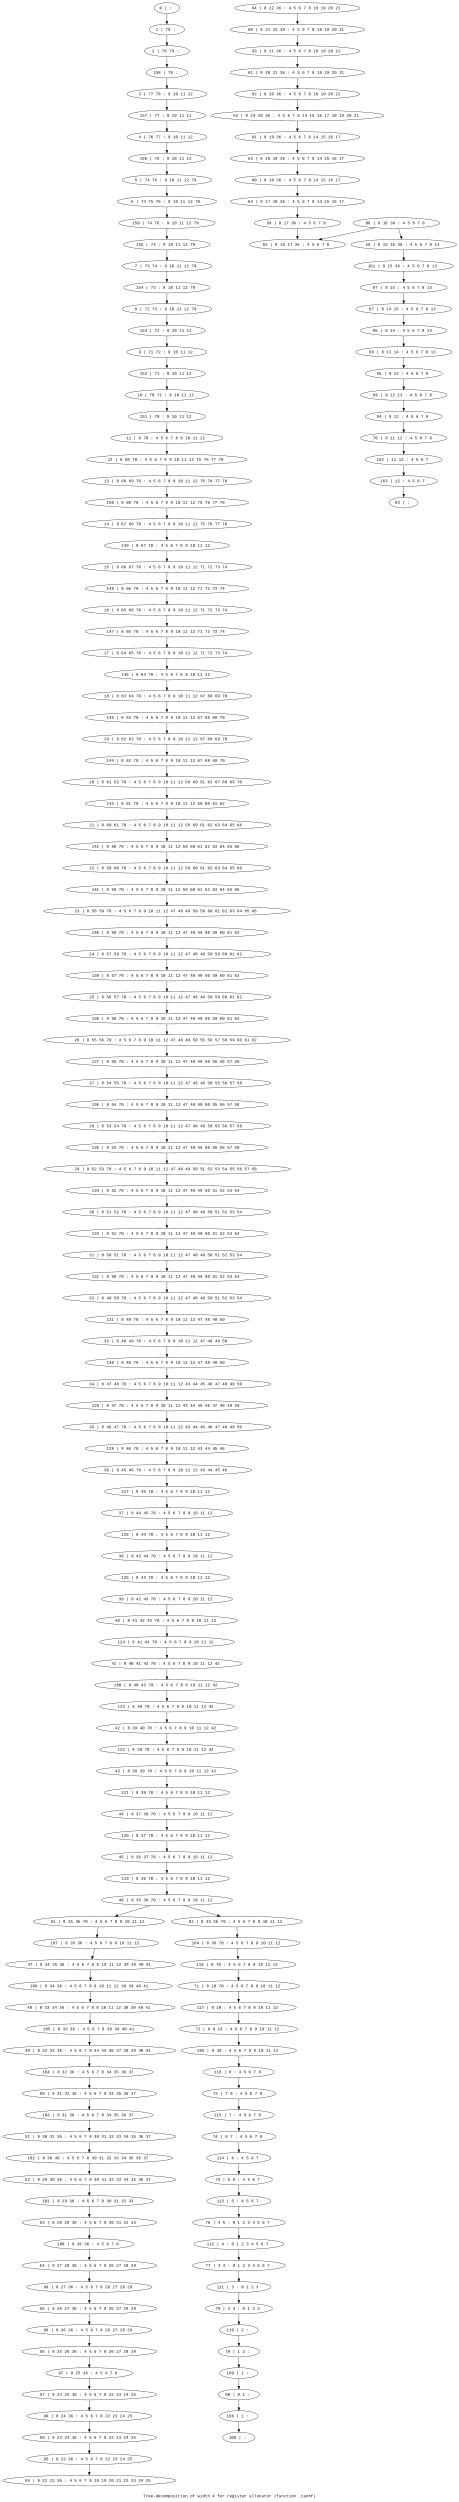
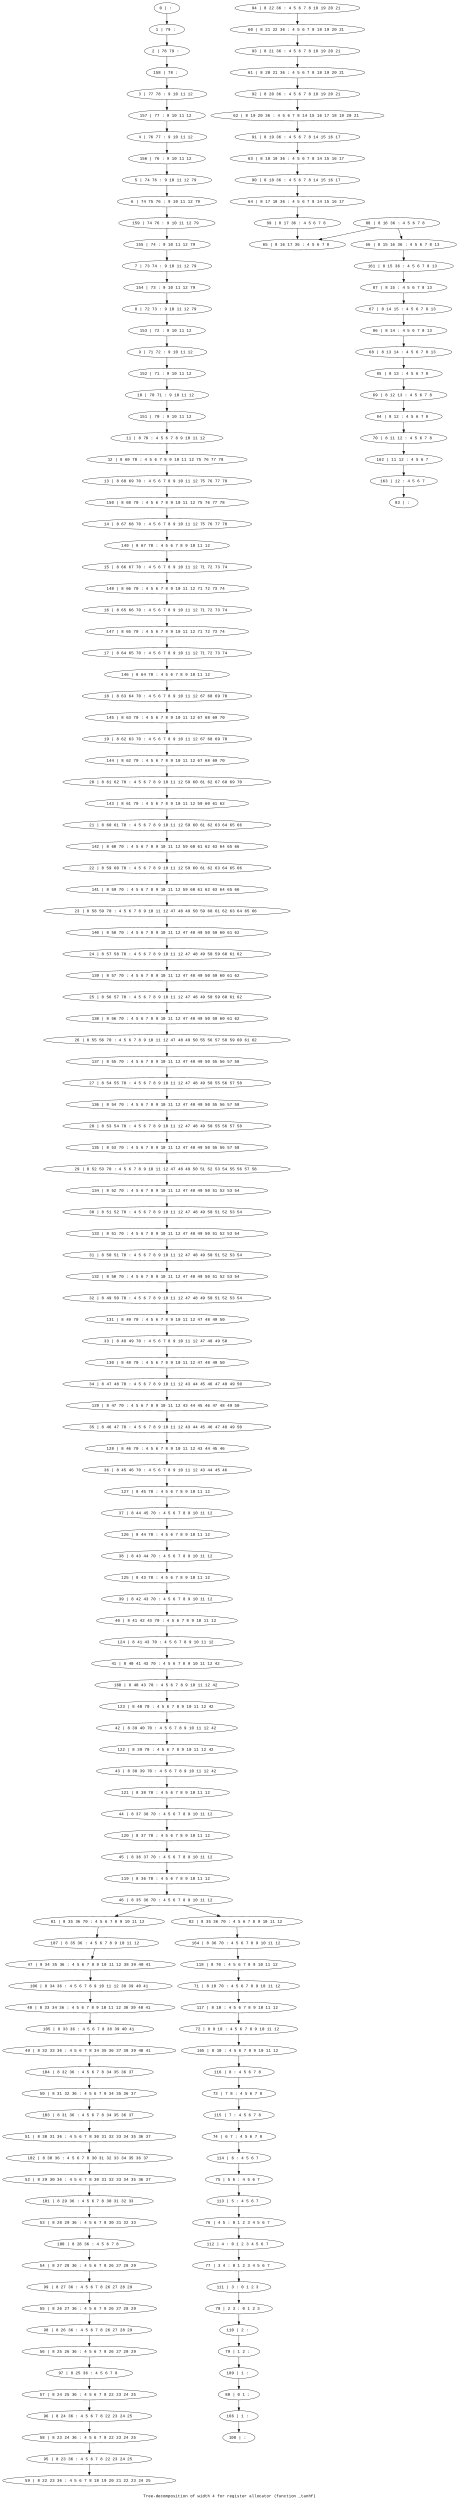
none -> (167, 1587)
